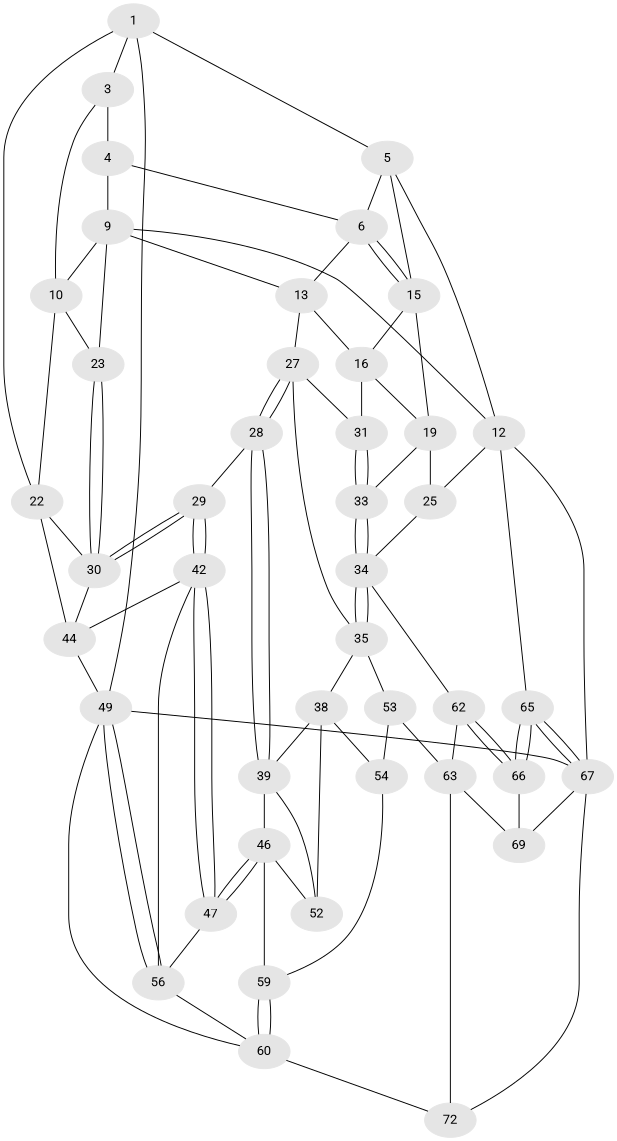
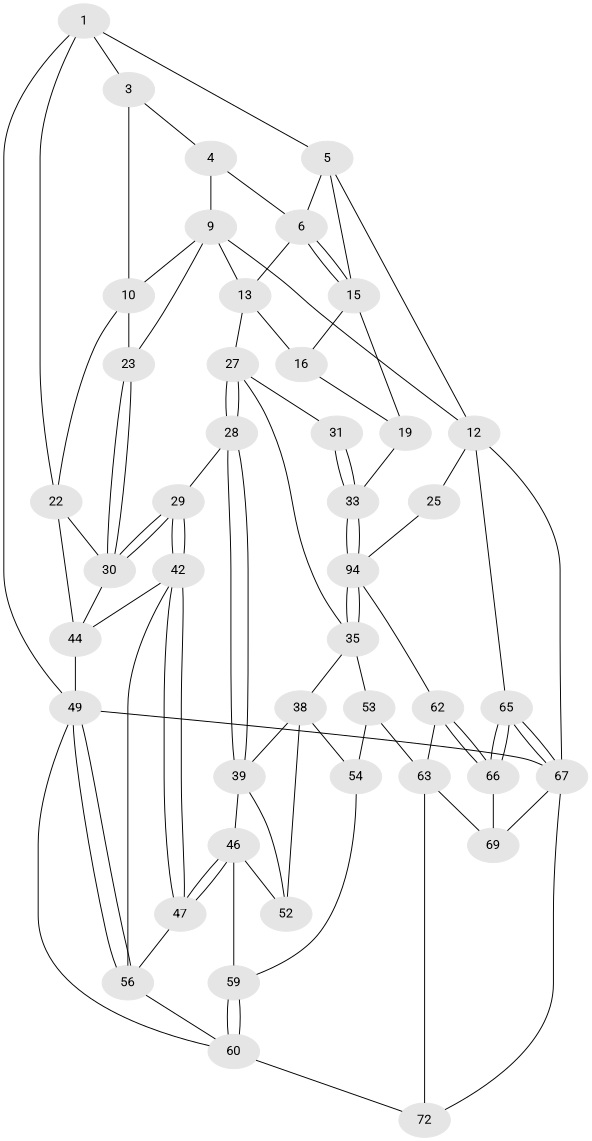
(362, 399) -> none
(430, 468) -> none
(362, 571) -> (353, 571)
